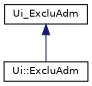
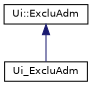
(46, 48) -> (46, 48)
